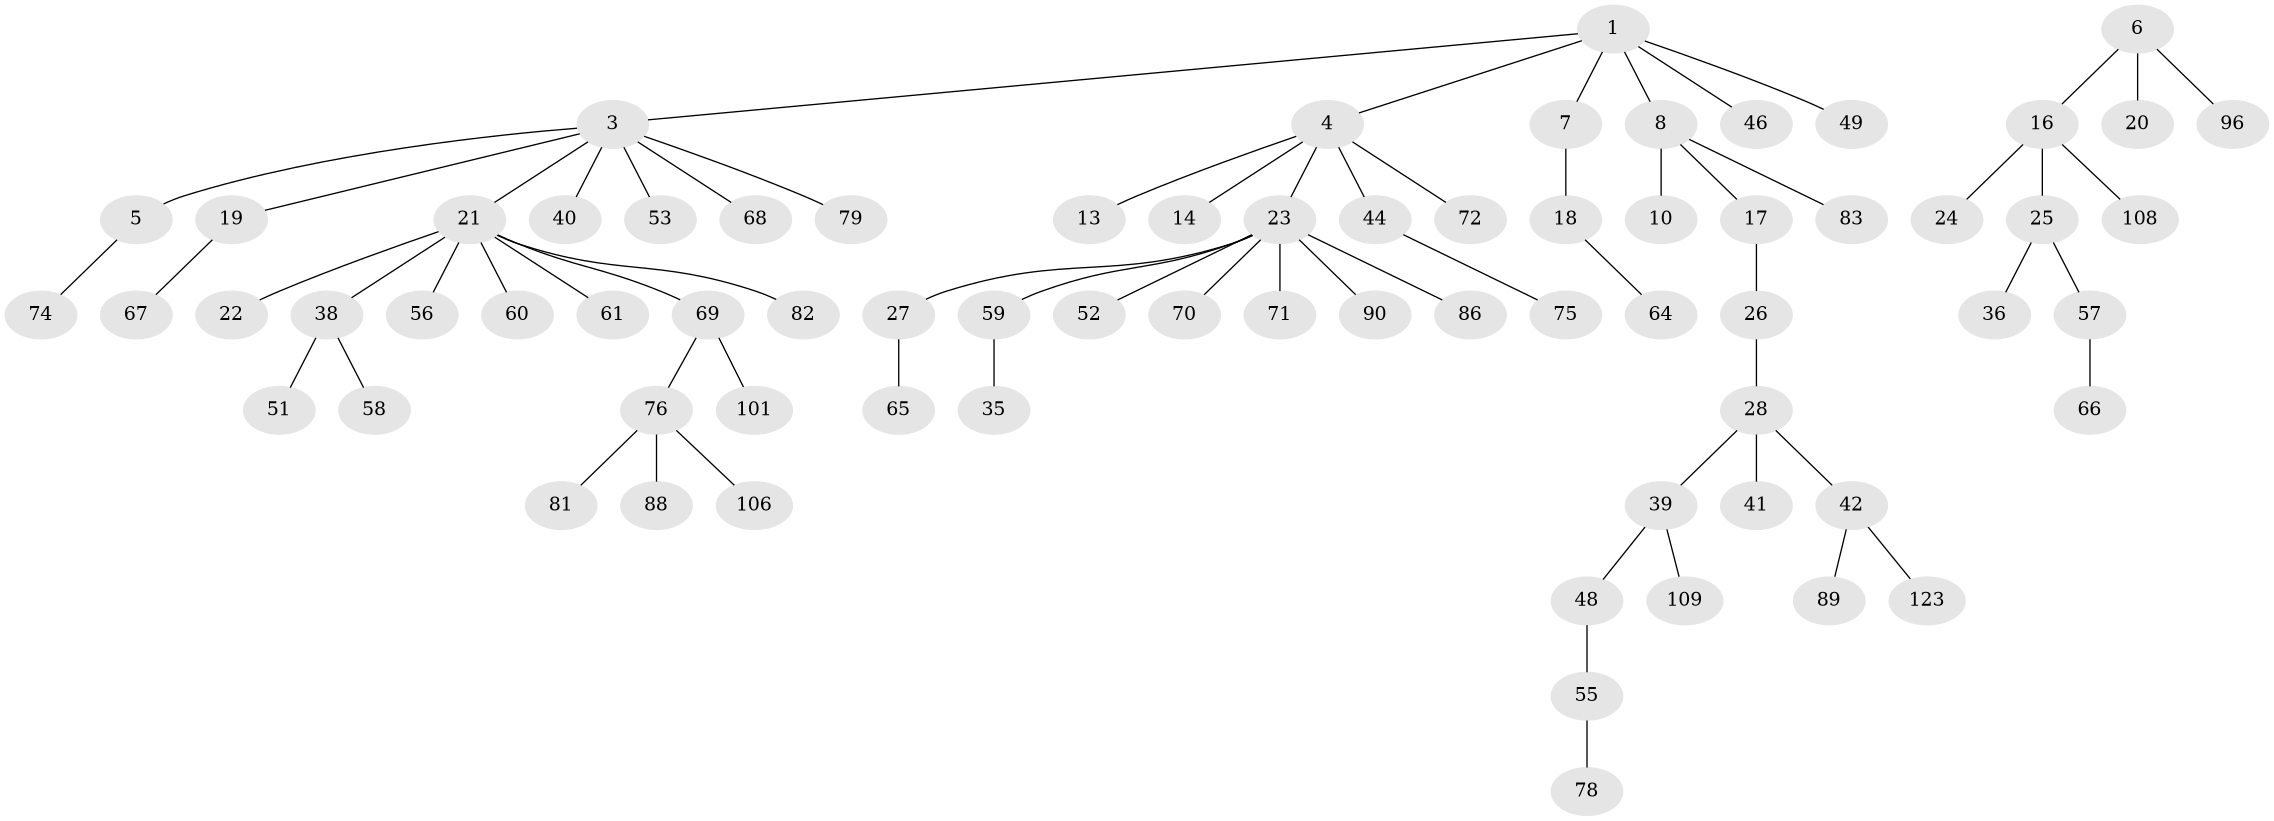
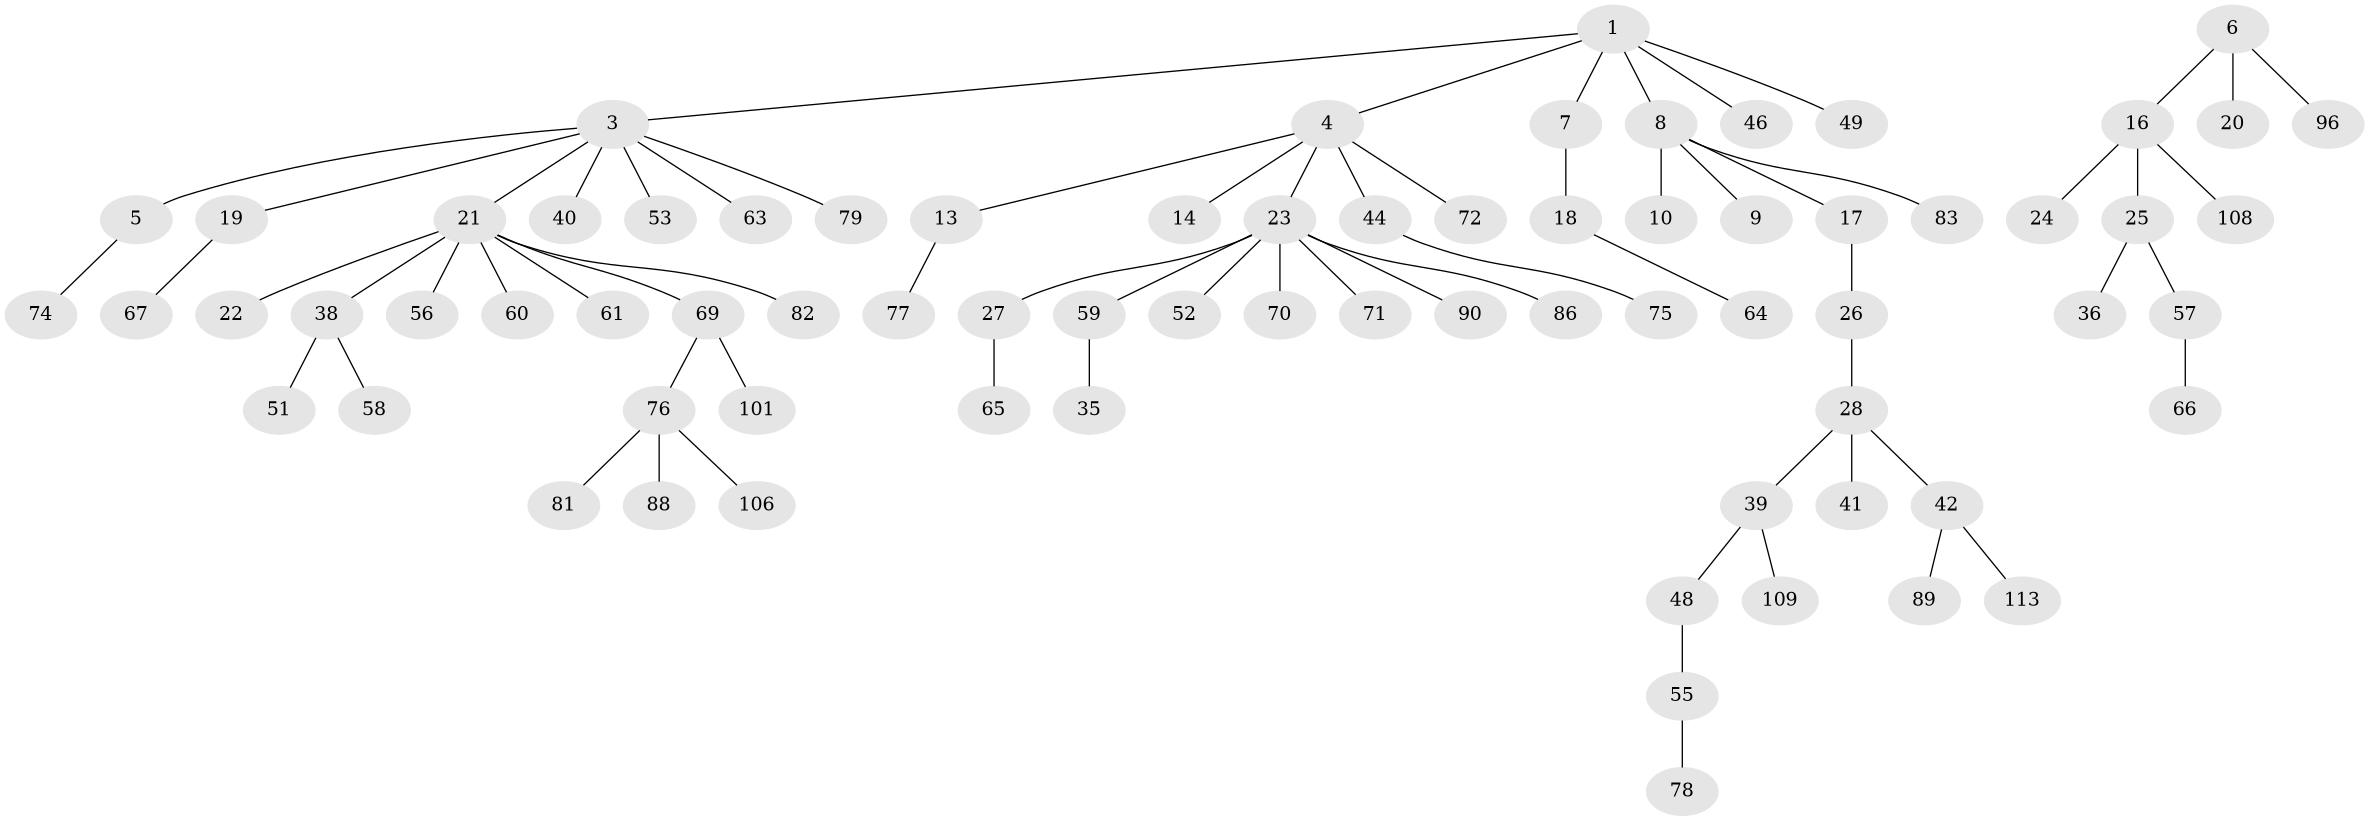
(756, 220) -> (756, 220)
none -> (1756, 220)
none -> (899, 315)
(1927, 601) -> (2022, 601)
